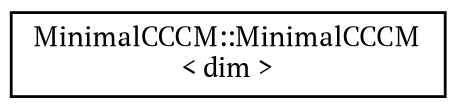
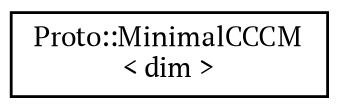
(228, 55) -> (169, 55)
